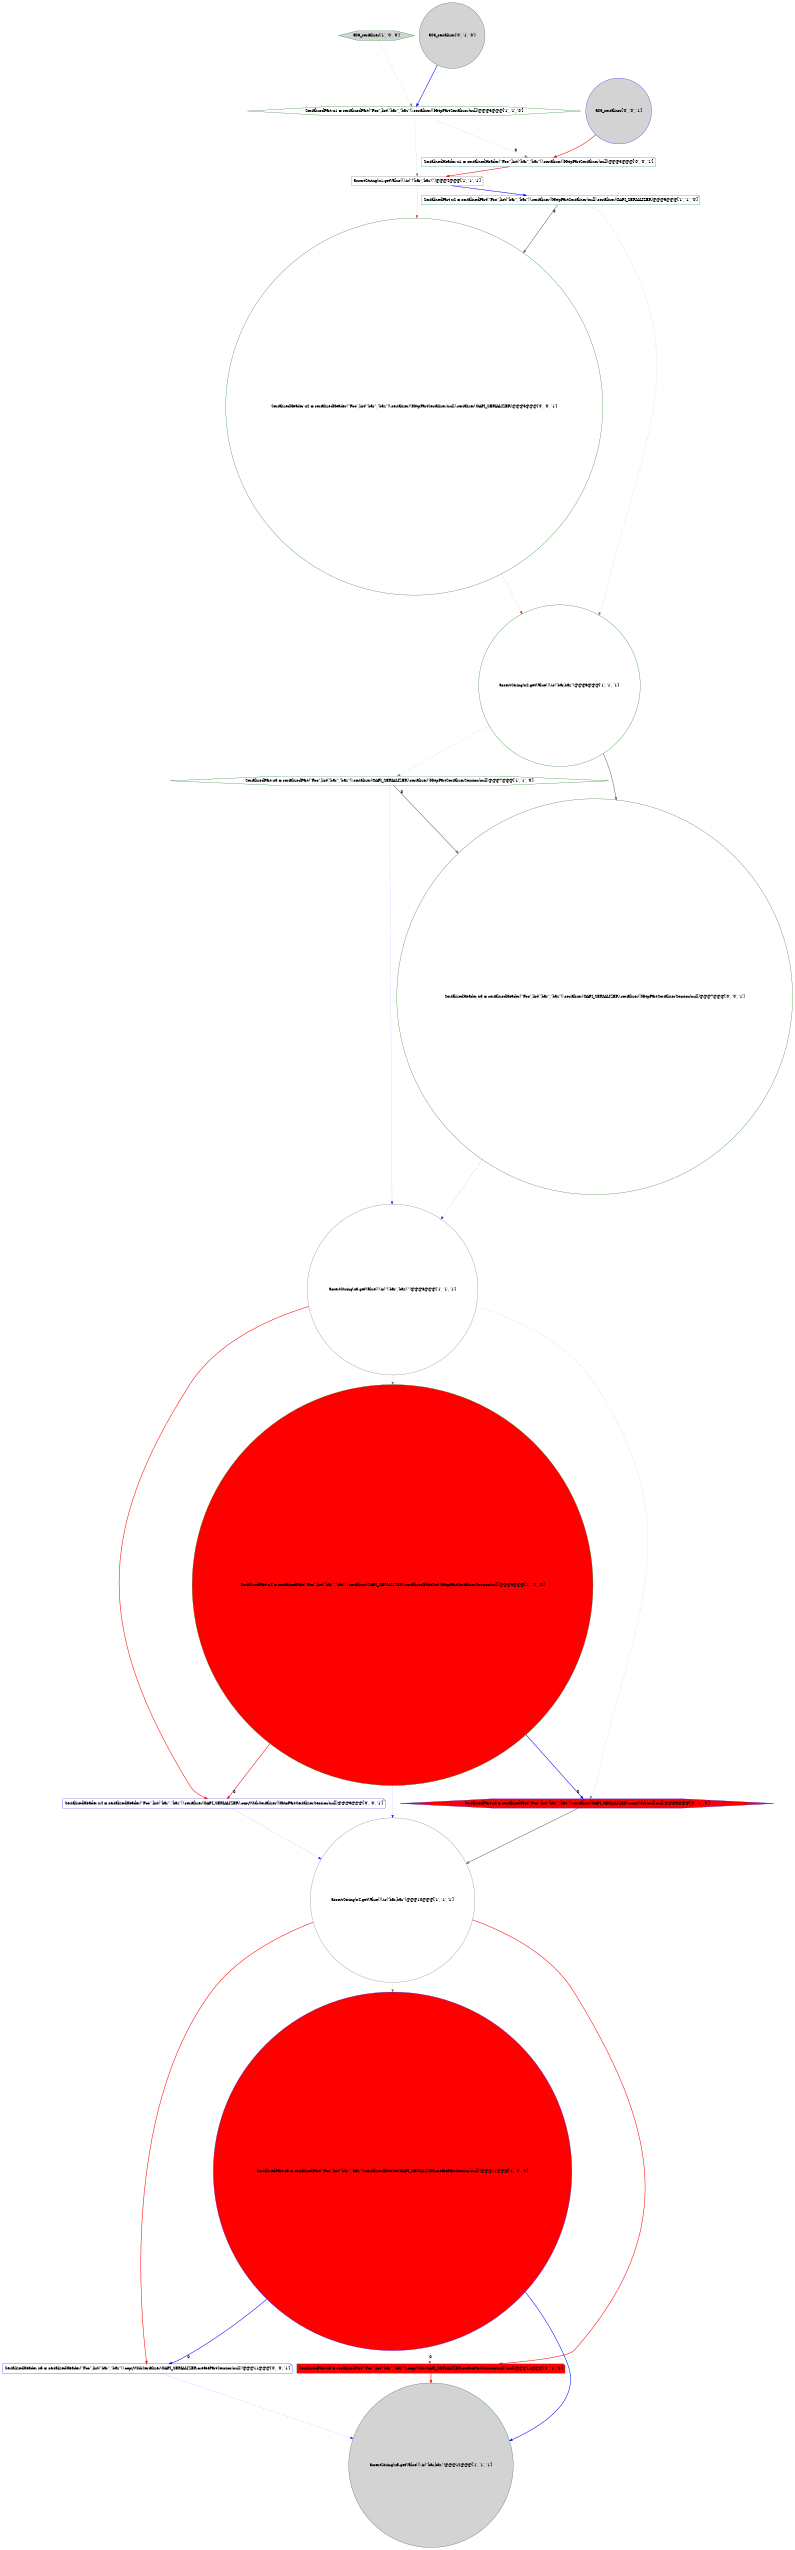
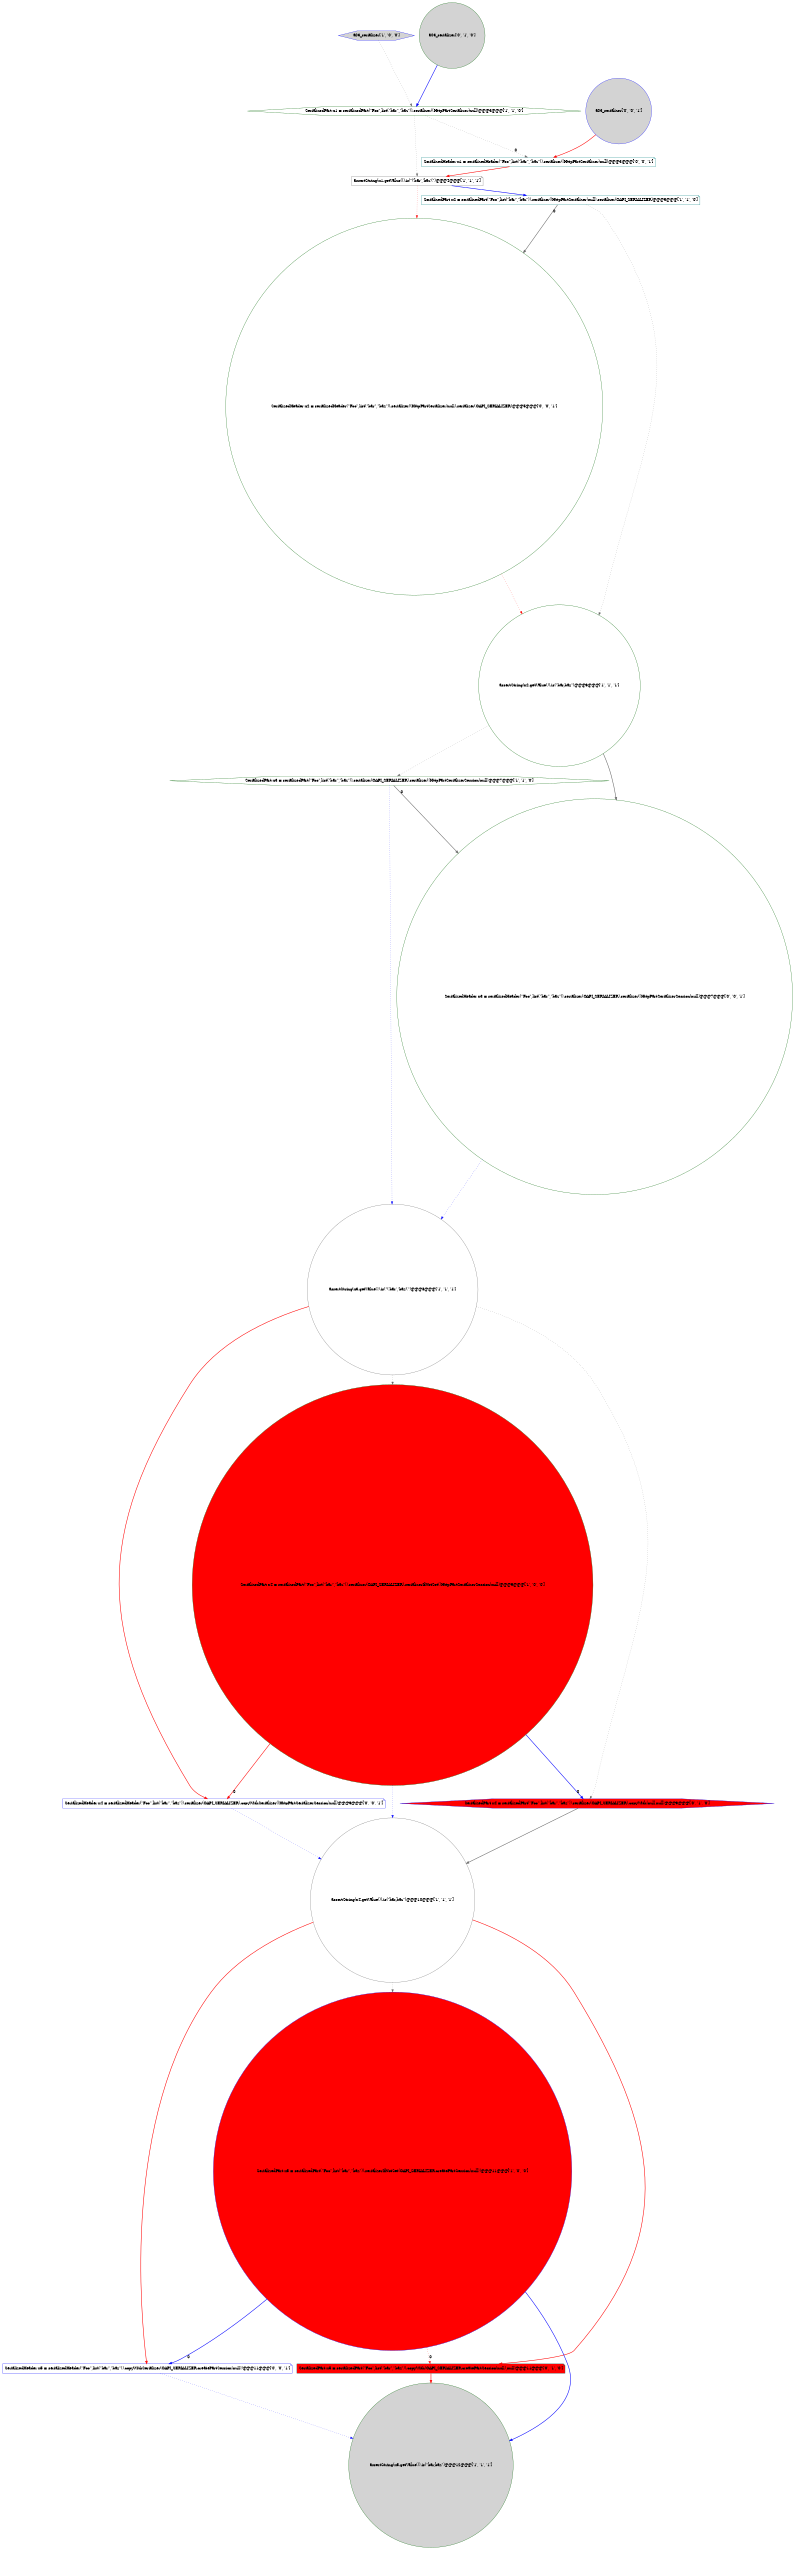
(376, 36) -> (376, 36)
